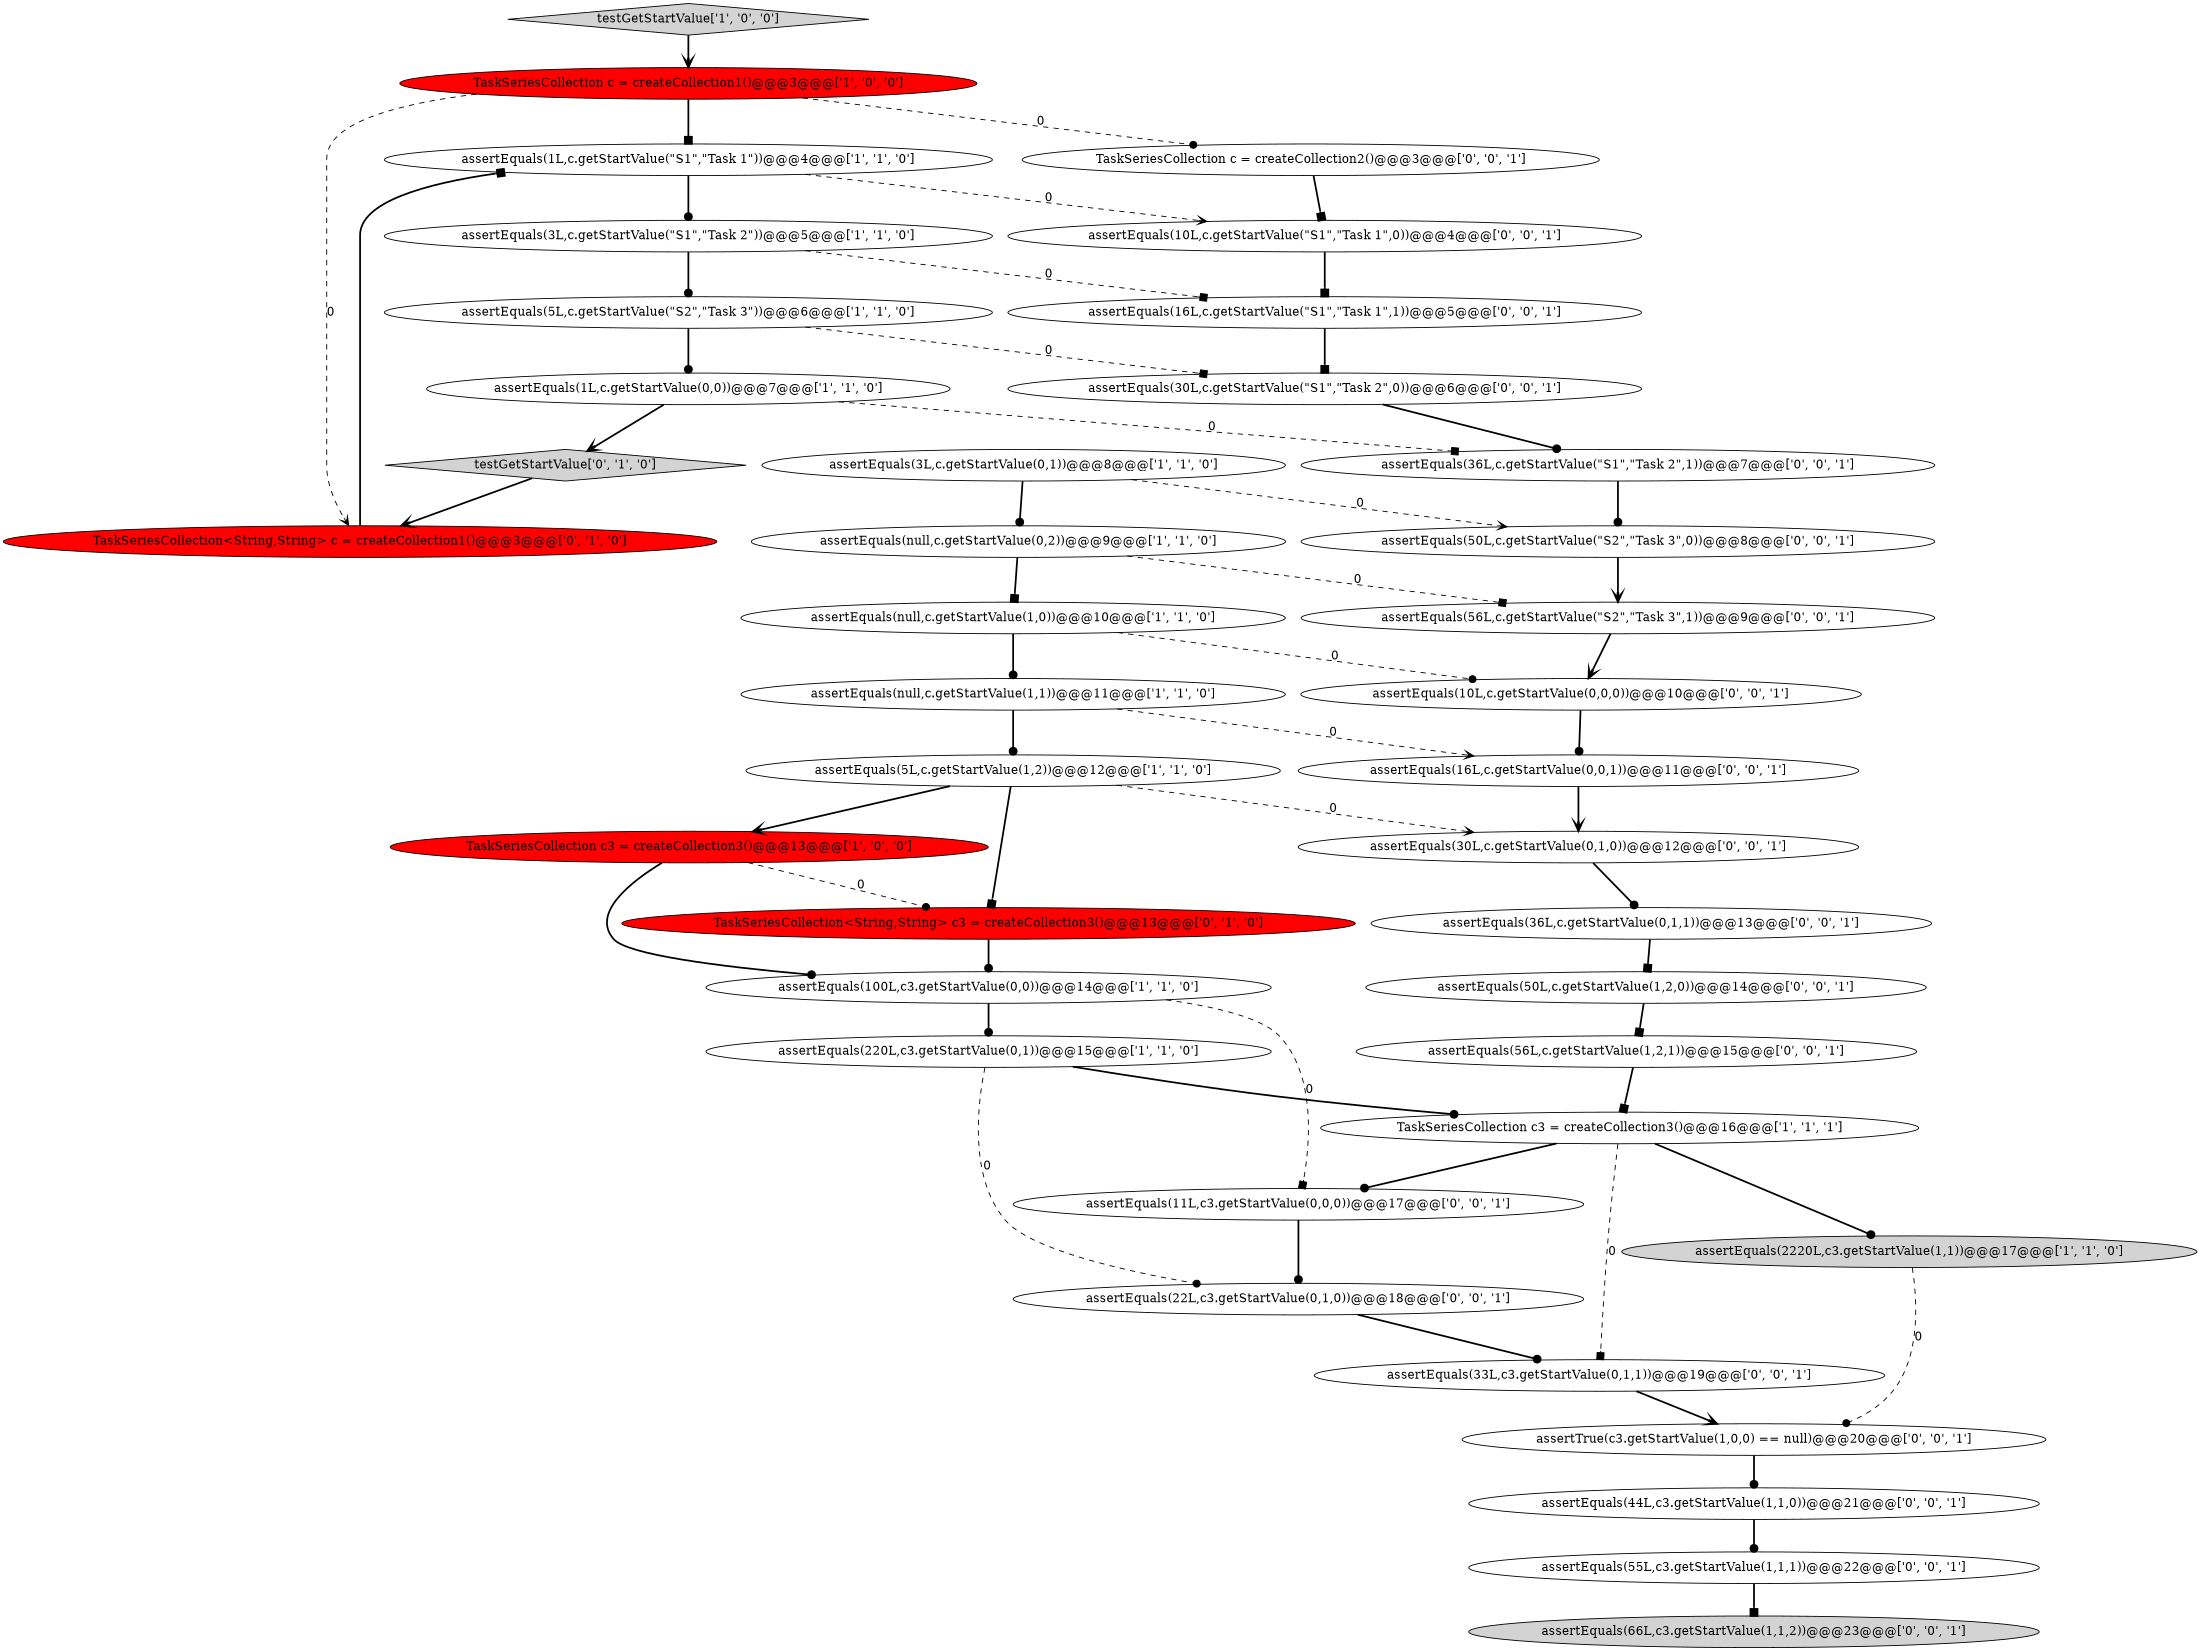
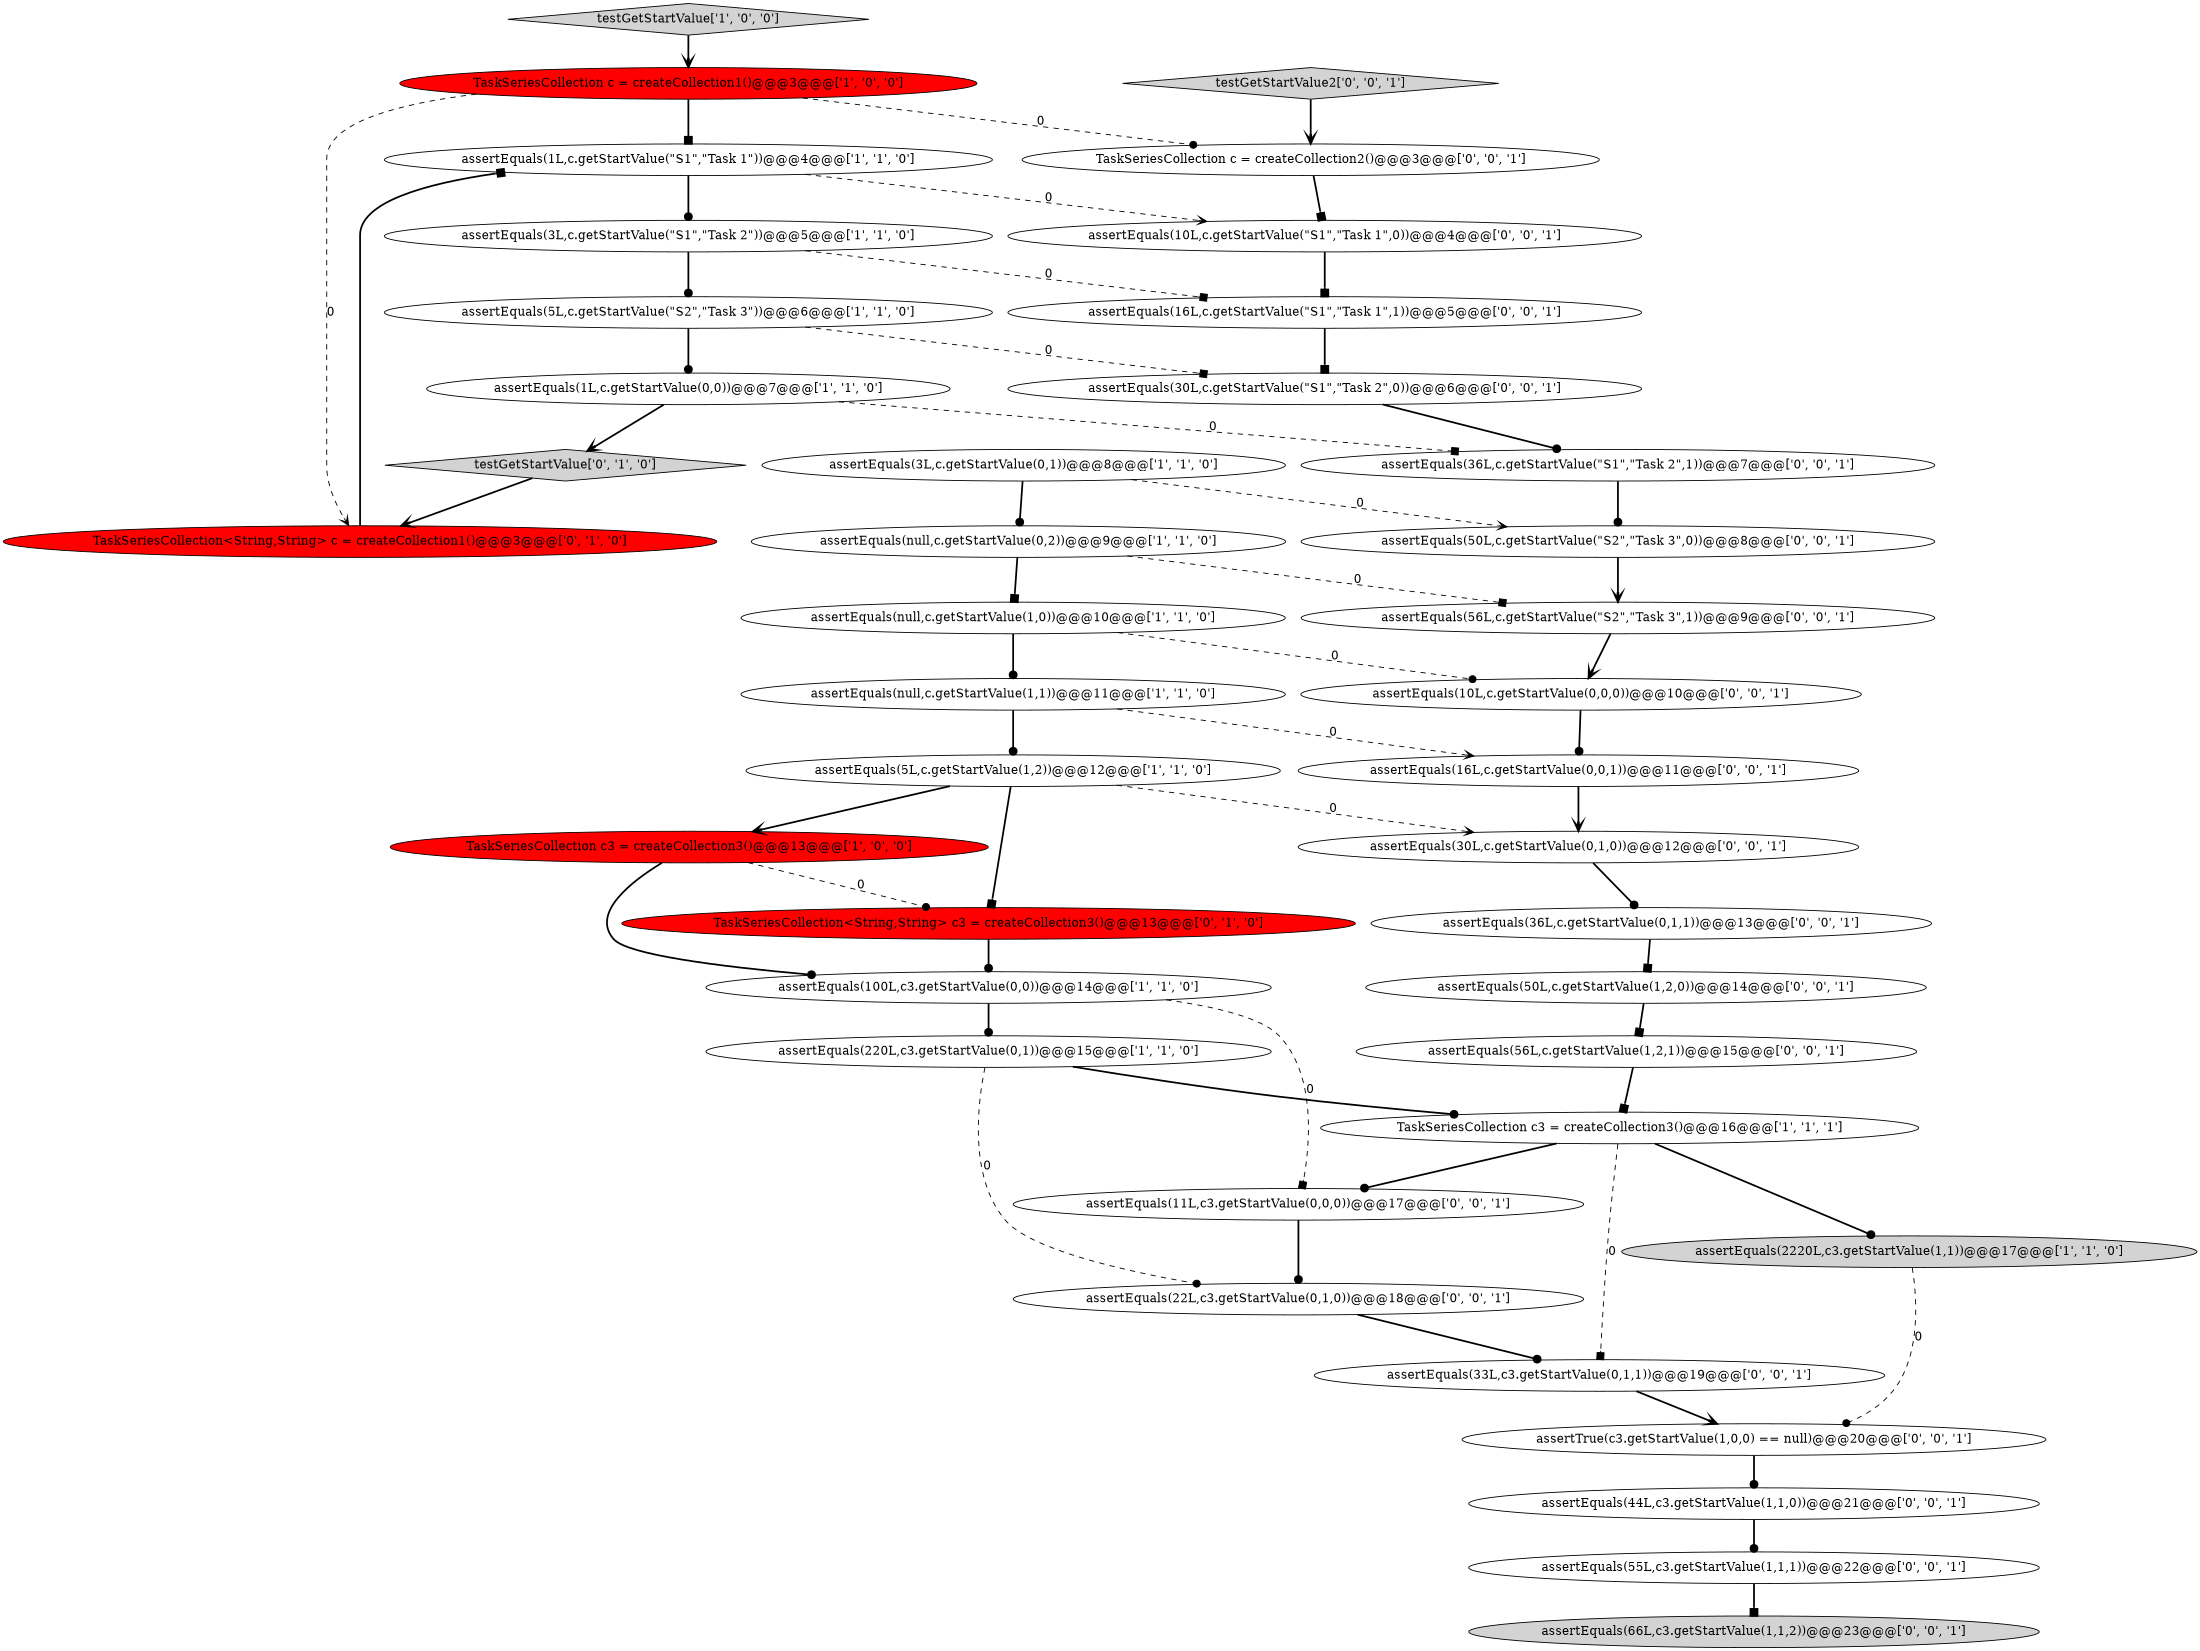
none -> (1311, 83)
